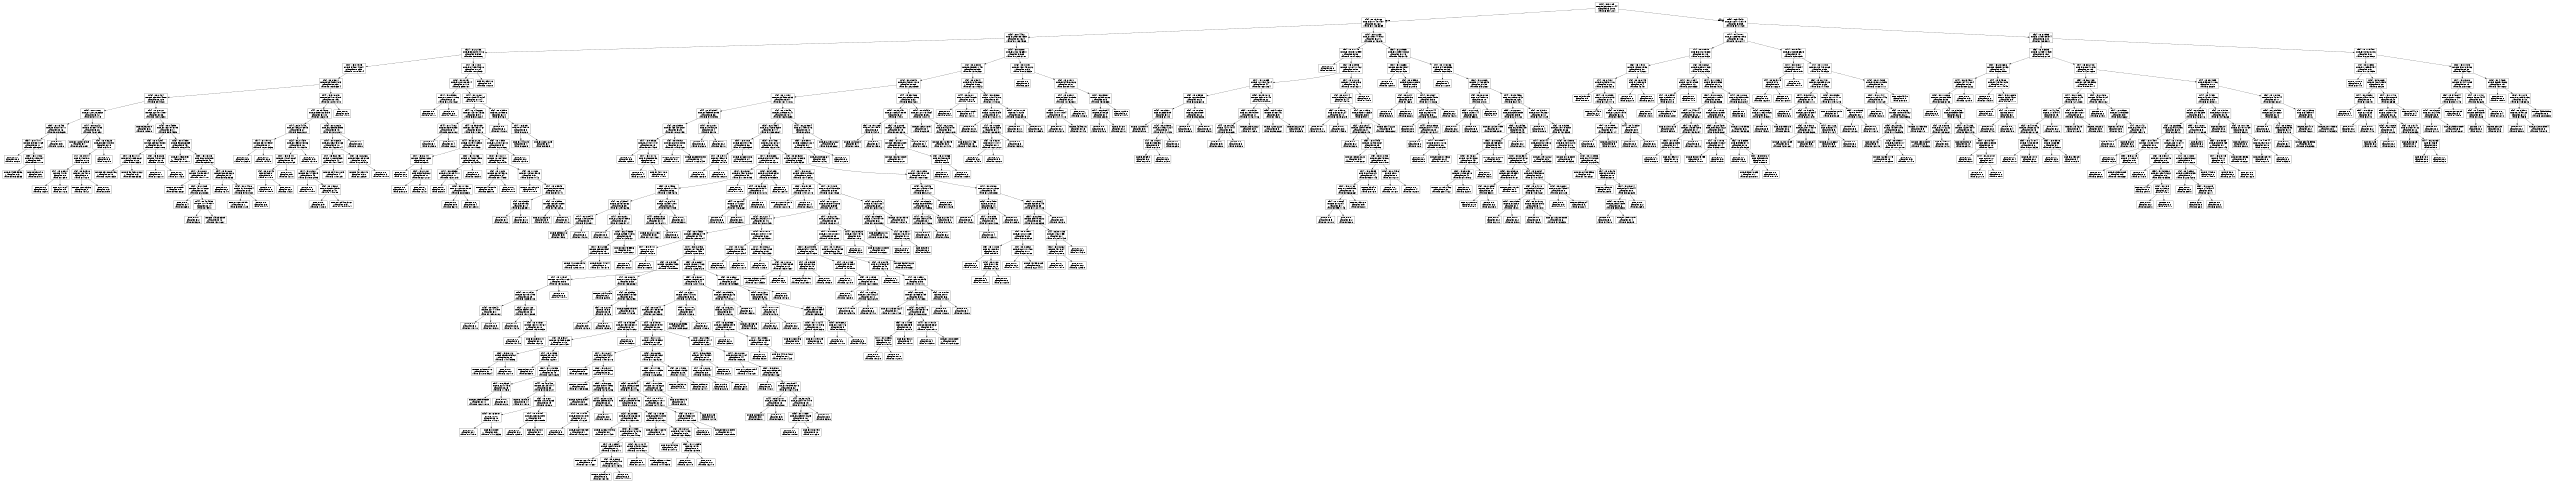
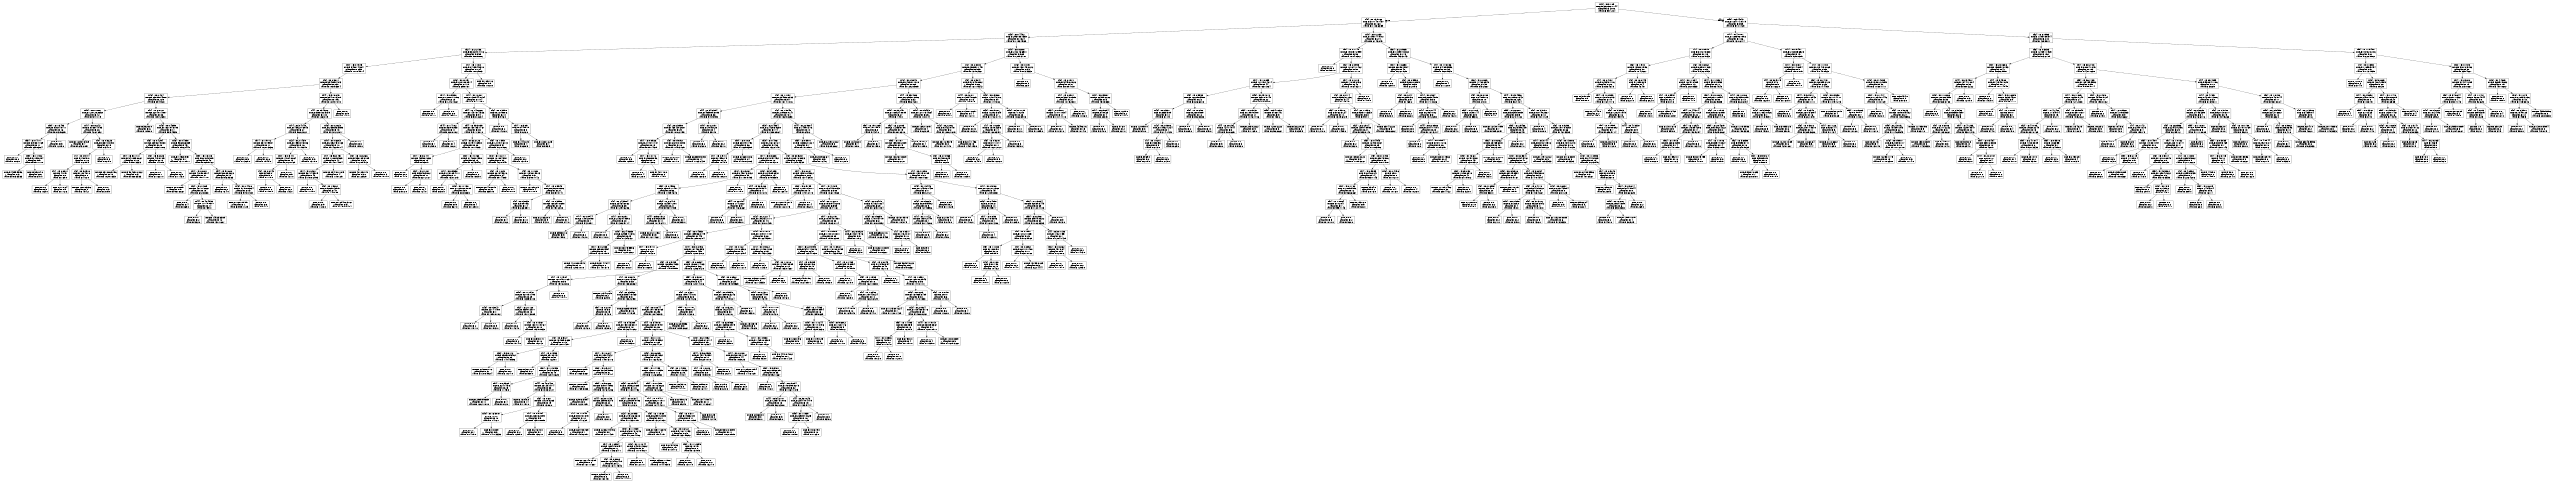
none -> (702, 402)
